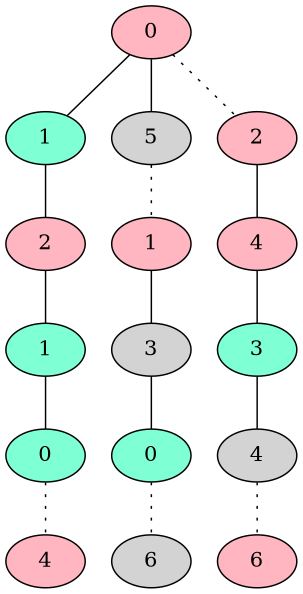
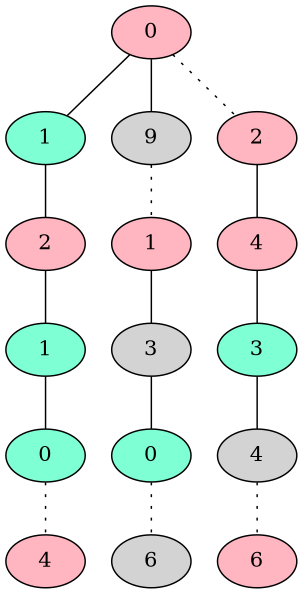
(151, 138) -> (151, 138)
